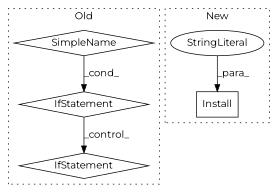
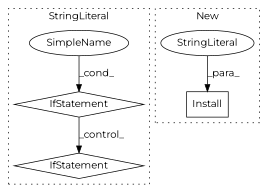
(84, 17) -> (79, 17)
(84, 43) -> (79, 43)
